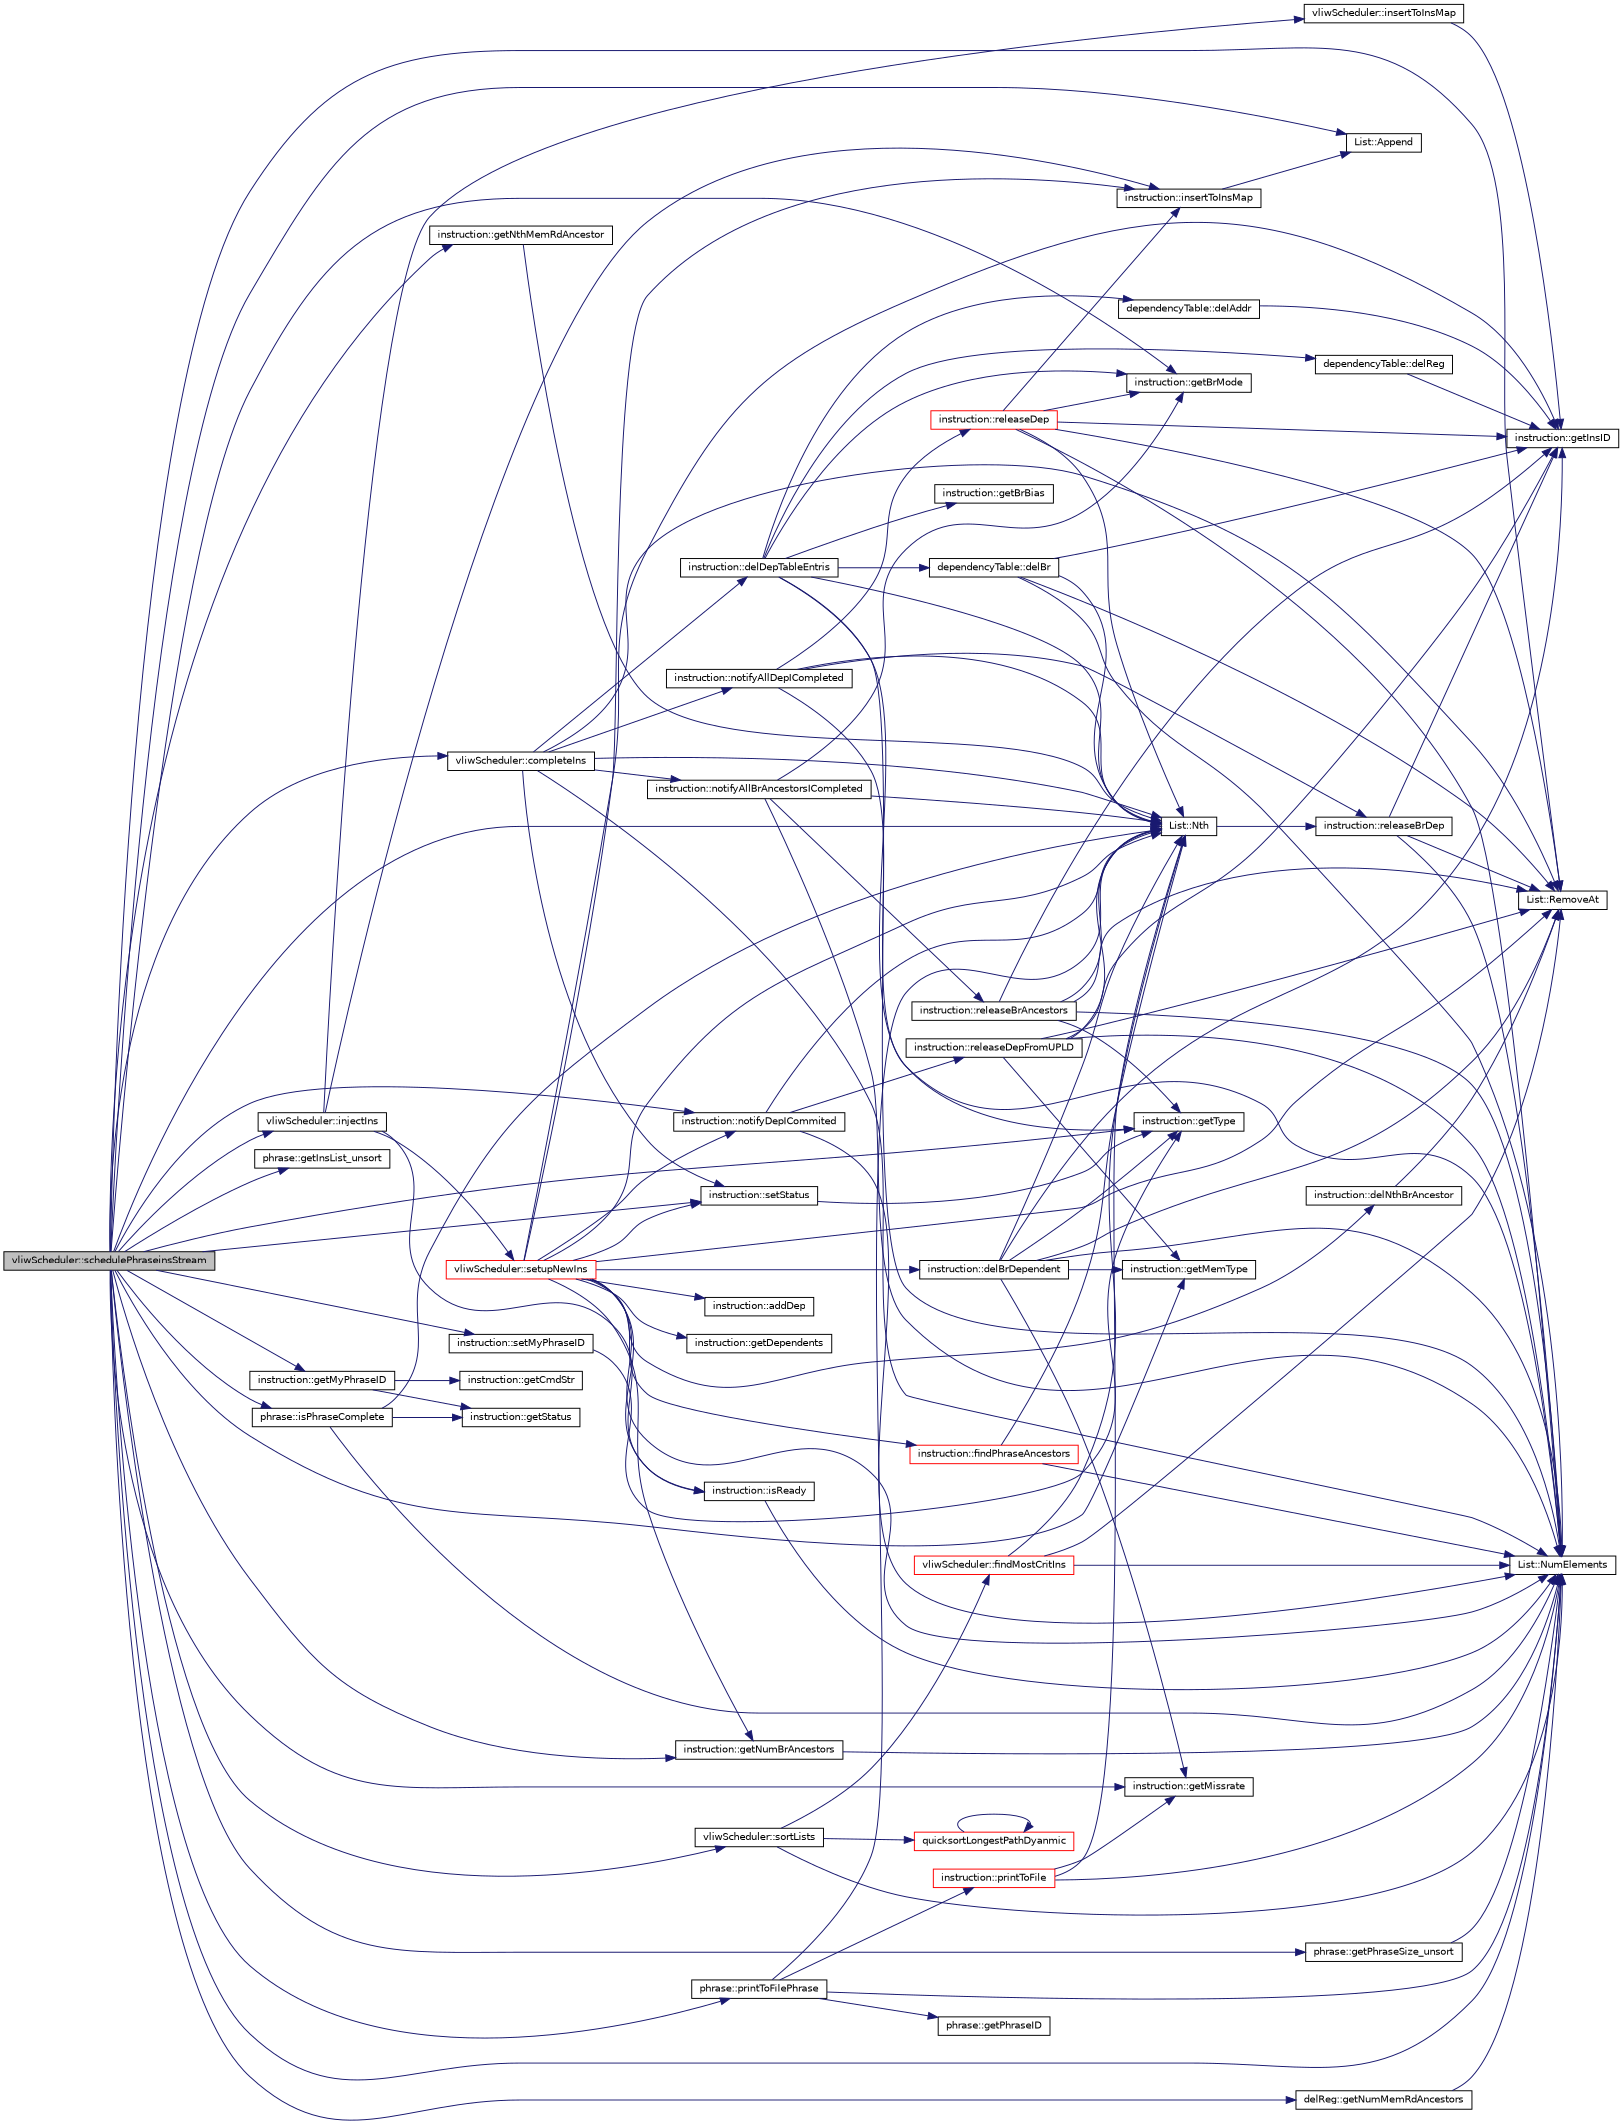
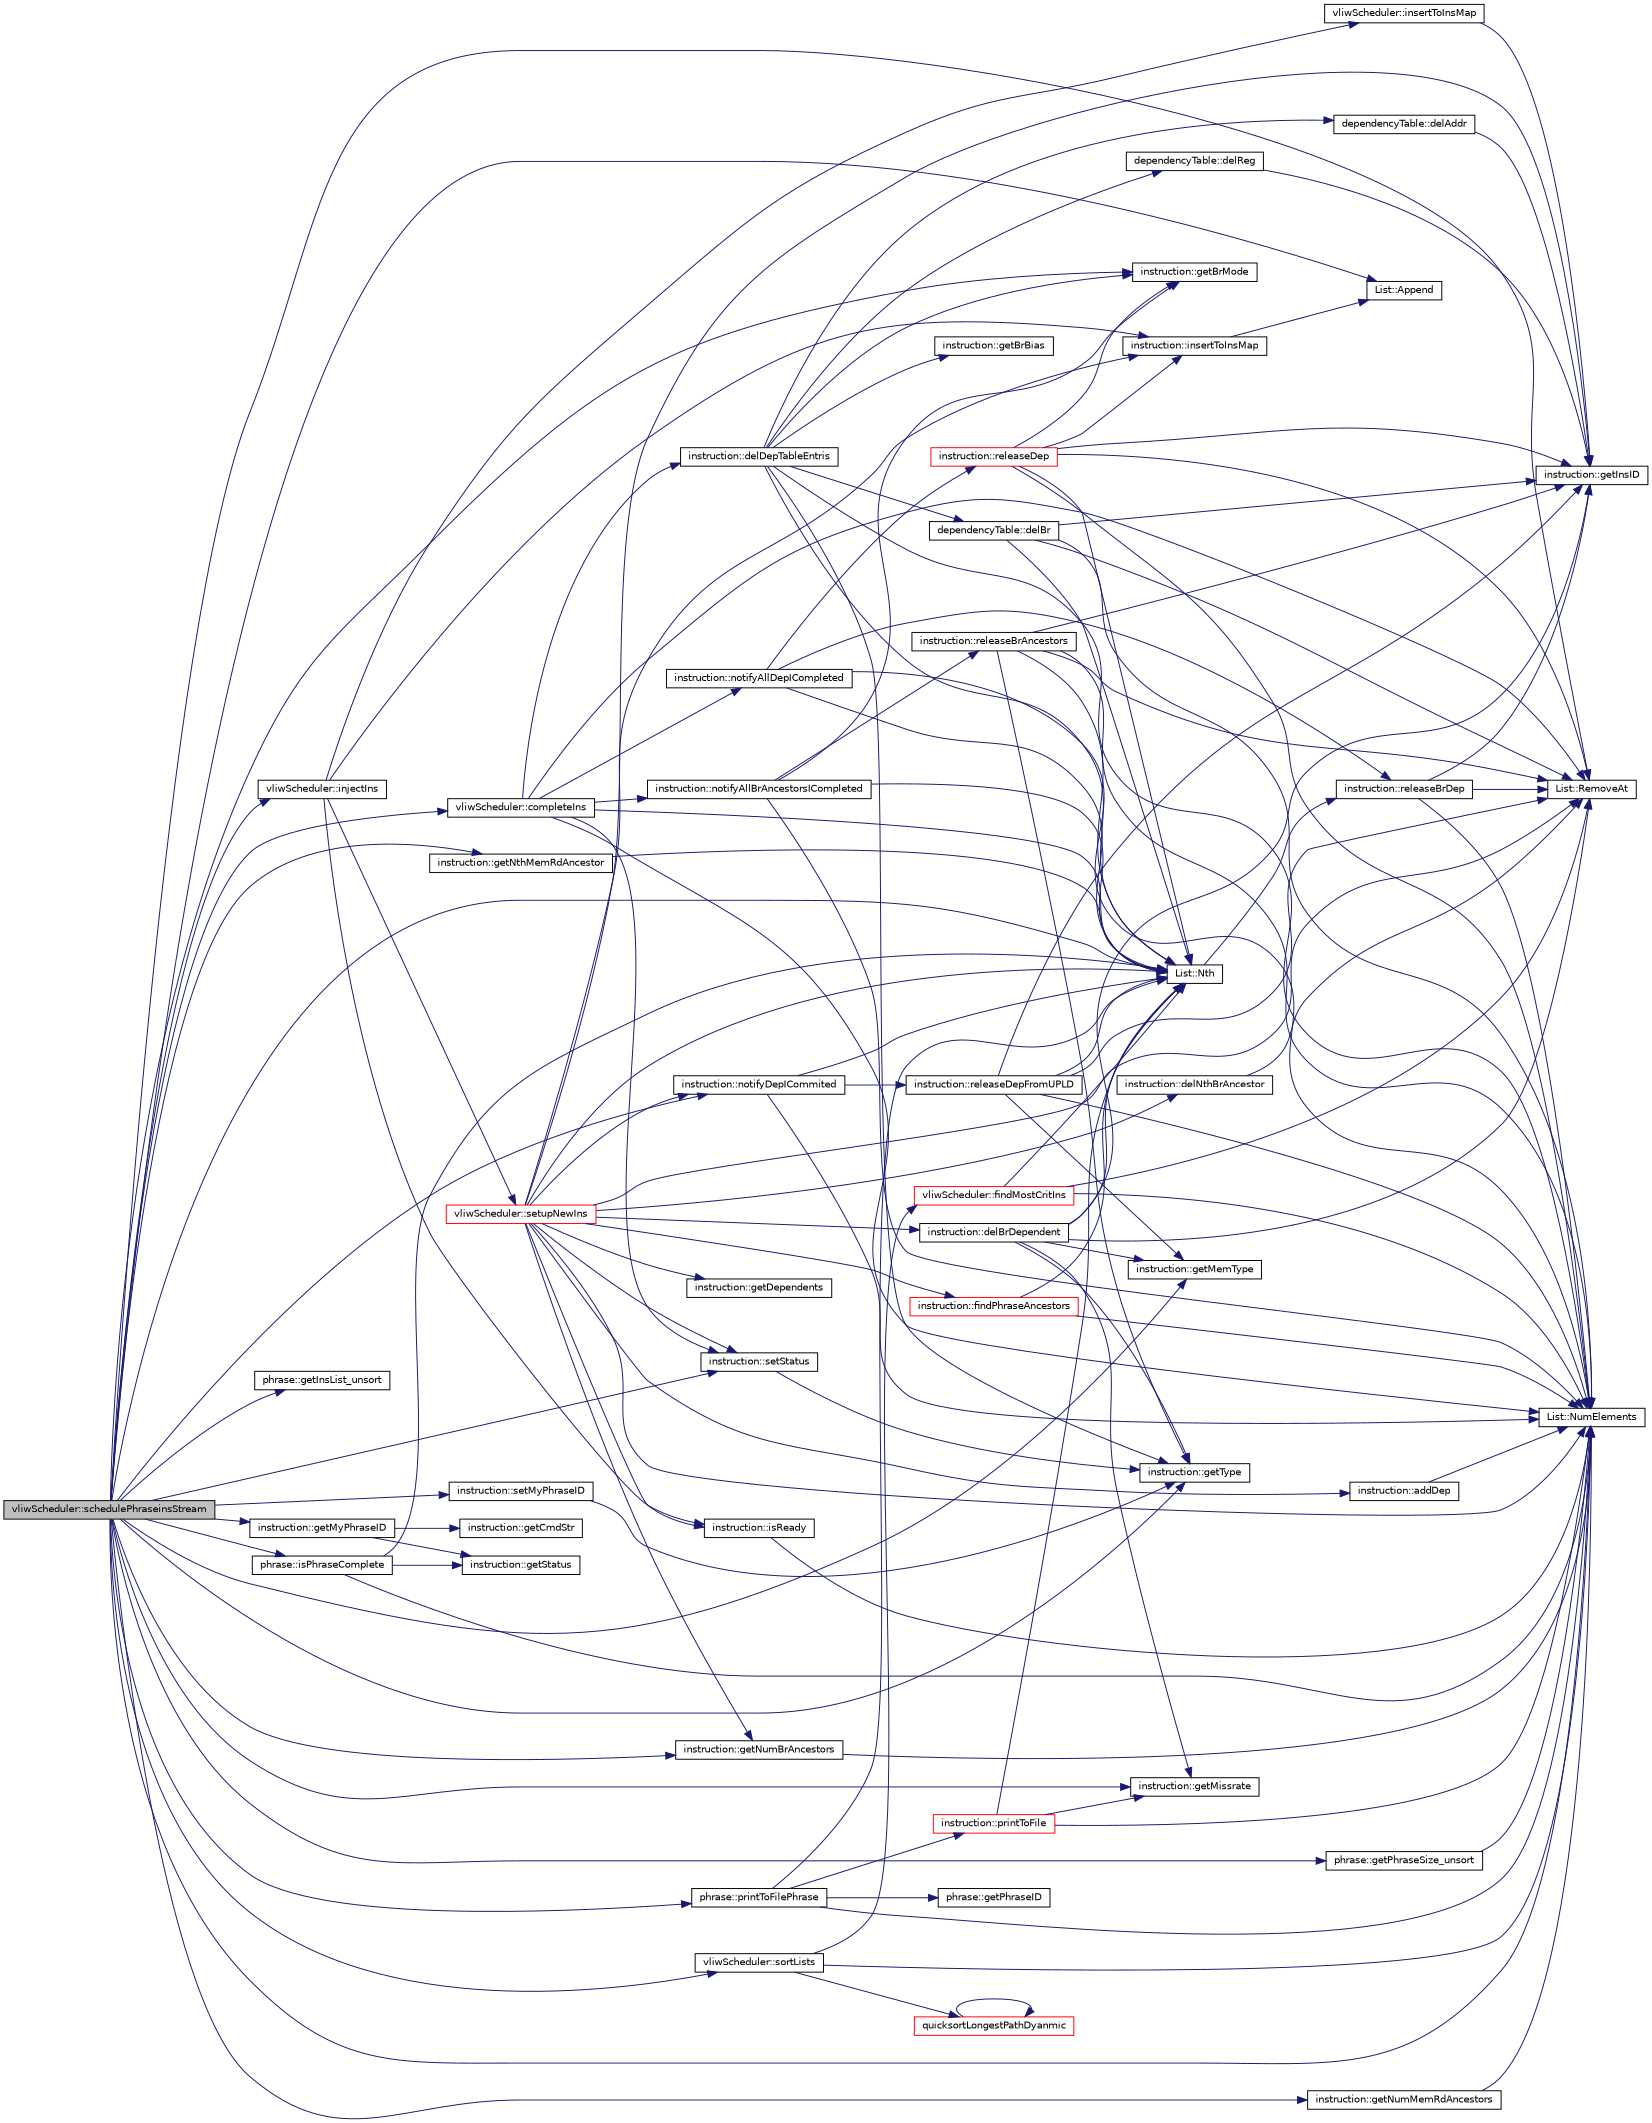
(1401, 1247) -> (1494, 1456)
(1384, 2100) -> (1404, 2100)
